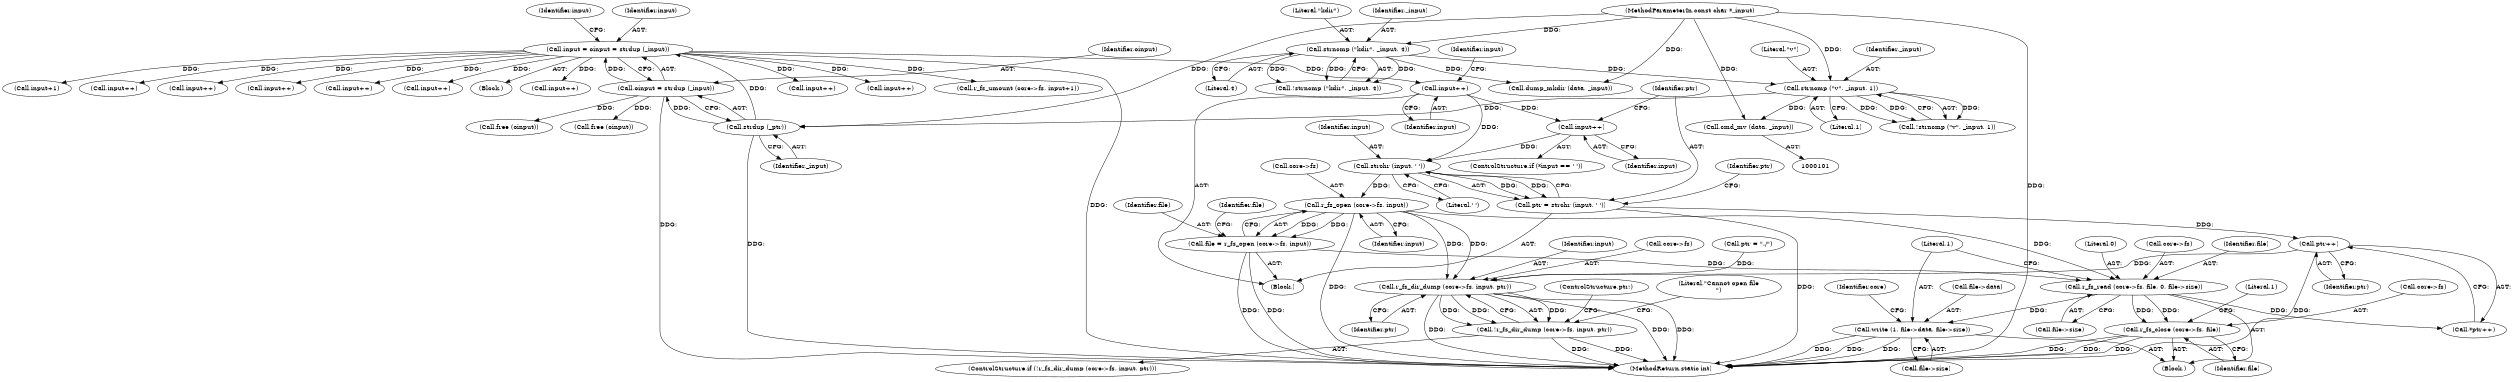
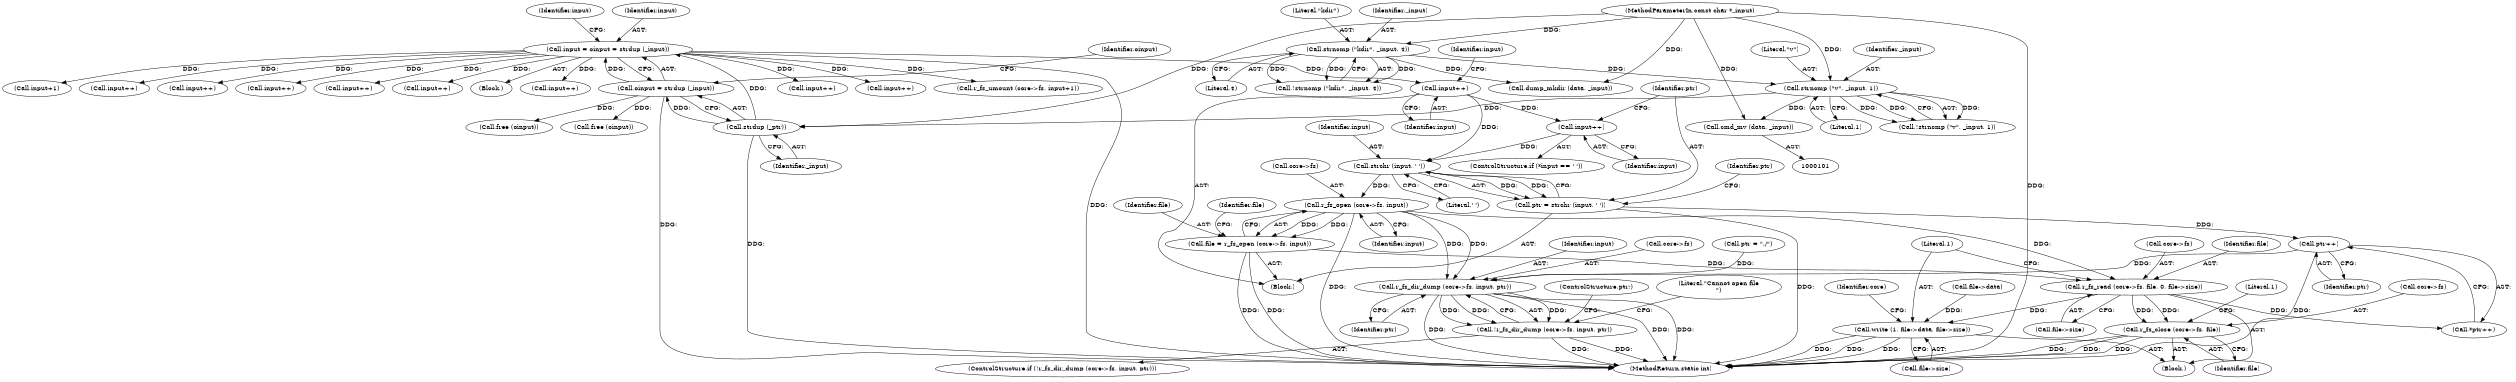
(1009, 69) -> (1009, 69)
(2101, 244) -> none
(1955, 310) -> (1955, 310)
